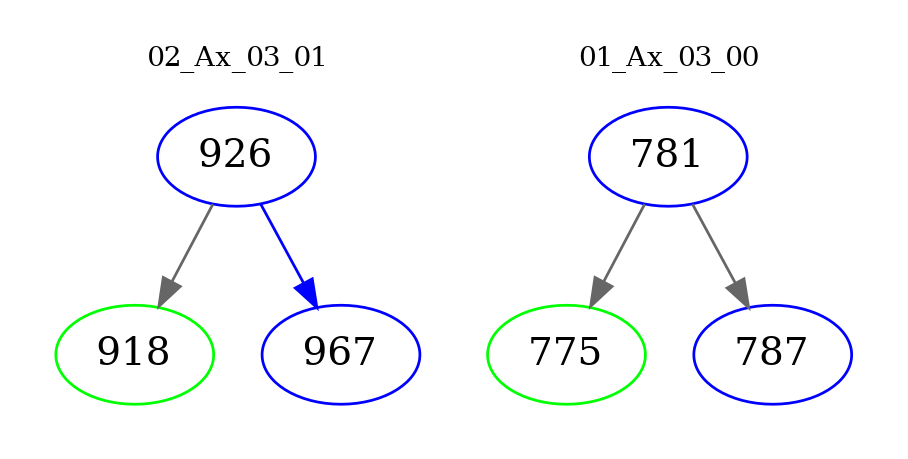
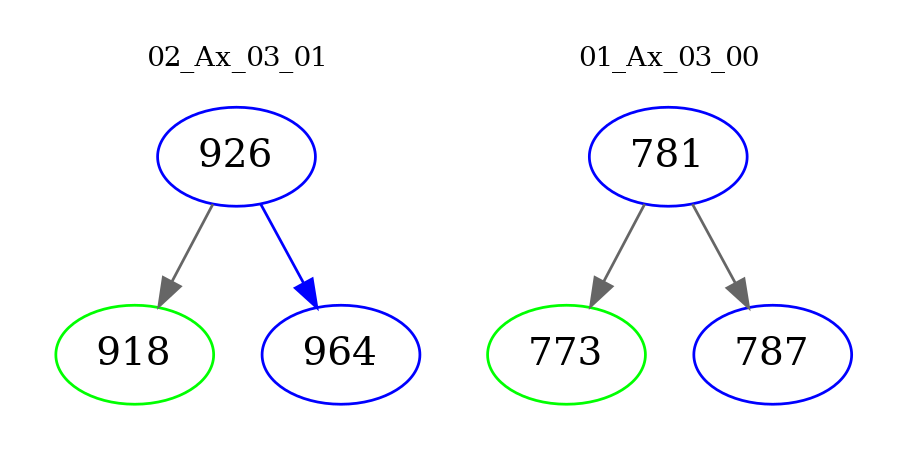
(341, 355) -> (341, 355)
(566, 355) -> (566, 355)
